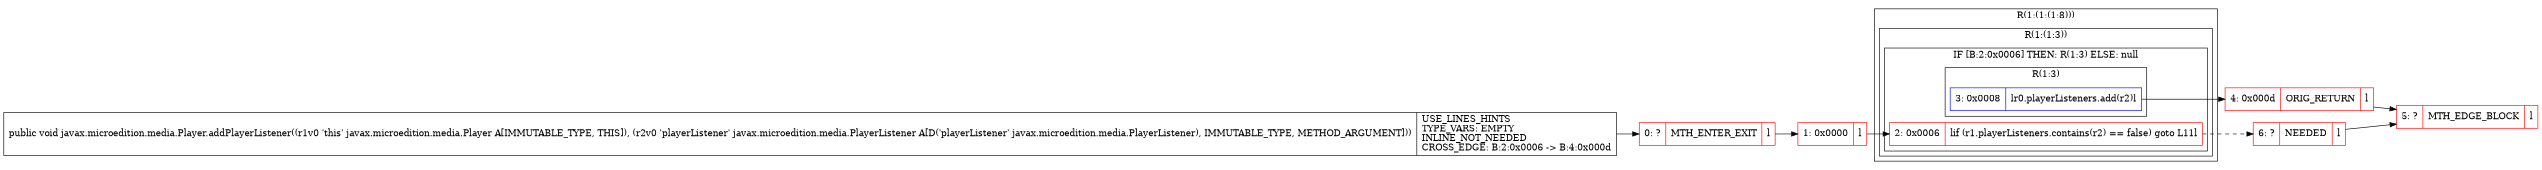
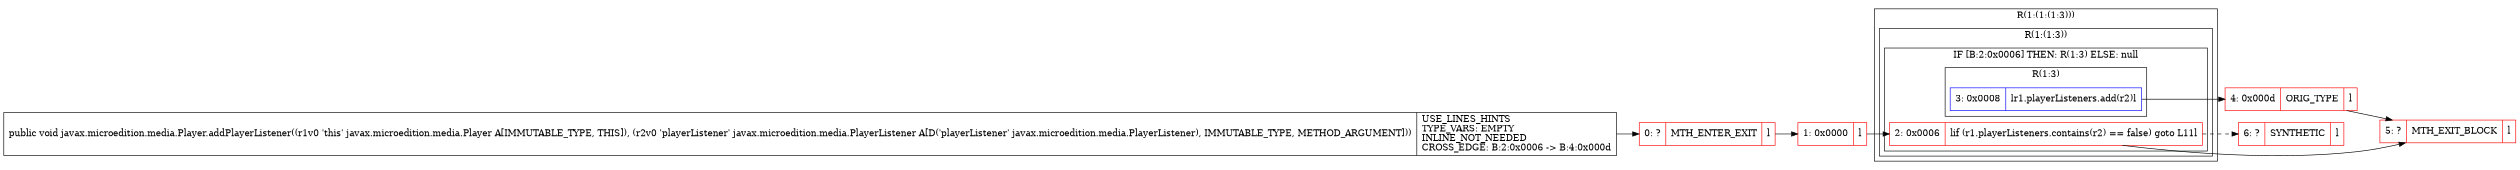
(2046, 16) -> (2046, 16)
(2074, 99) -> (2074, 99)
(2320, 99) -> (2312, 99)
(2474, 117) -> (2454, 131)
(2368, 127) -> (2261, 156)
(2306, 134) -> (2298, 134)
